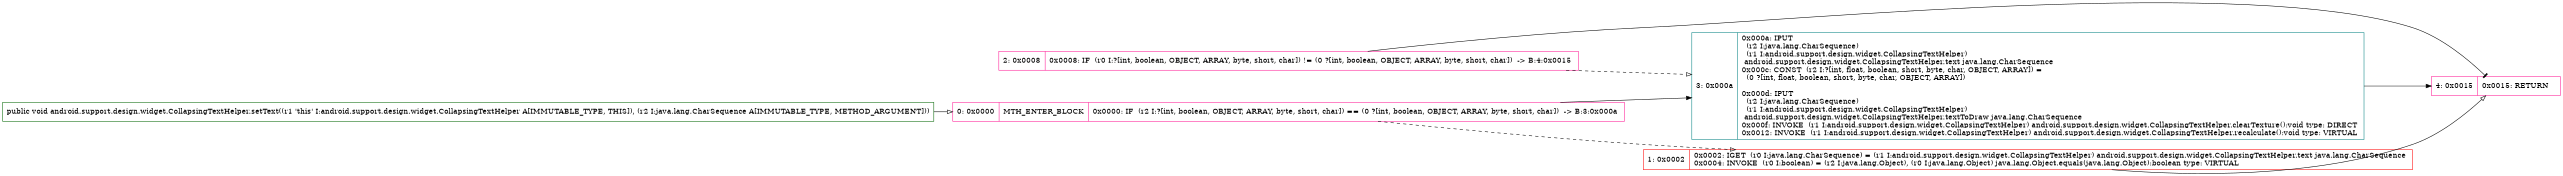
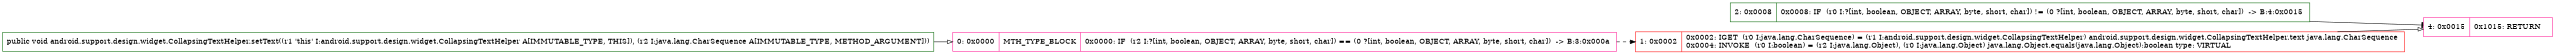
(1289, 61) -> (2020, 12)
(2028, 86) -> none
(2519, 86) -> (2511, 27)
(1044, 112) -> (1040, 42)
(1554, 138) -> (1623, 42)
